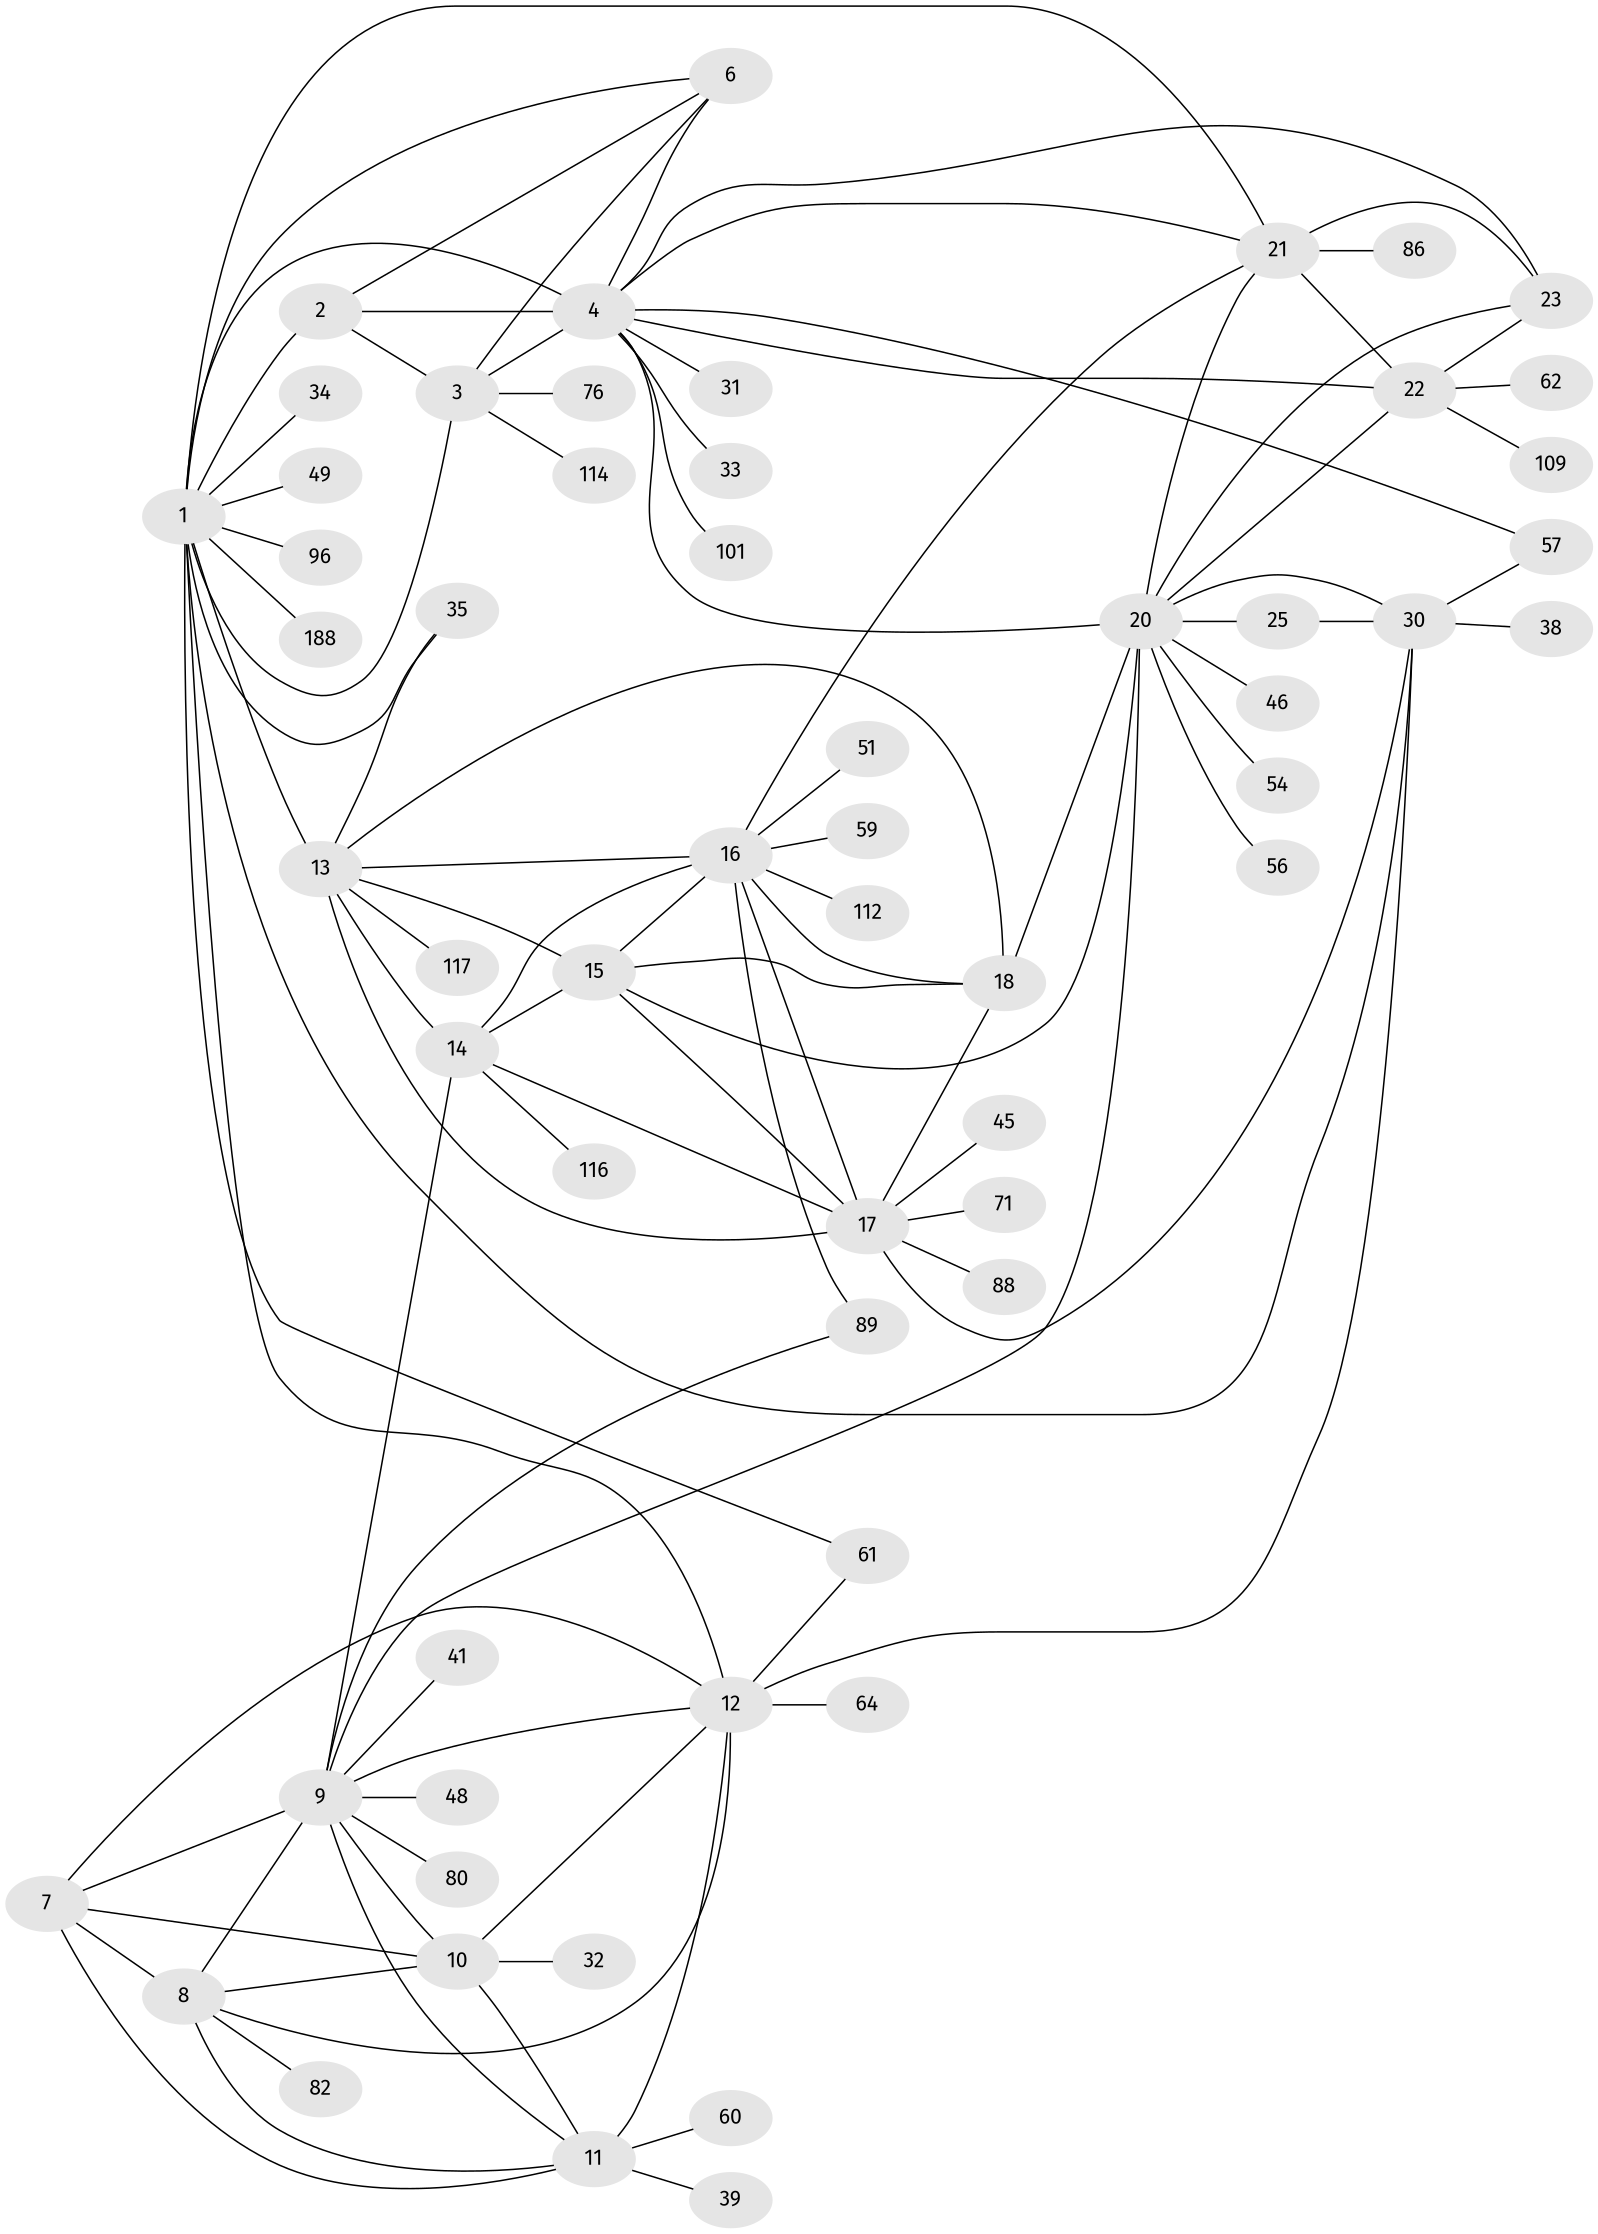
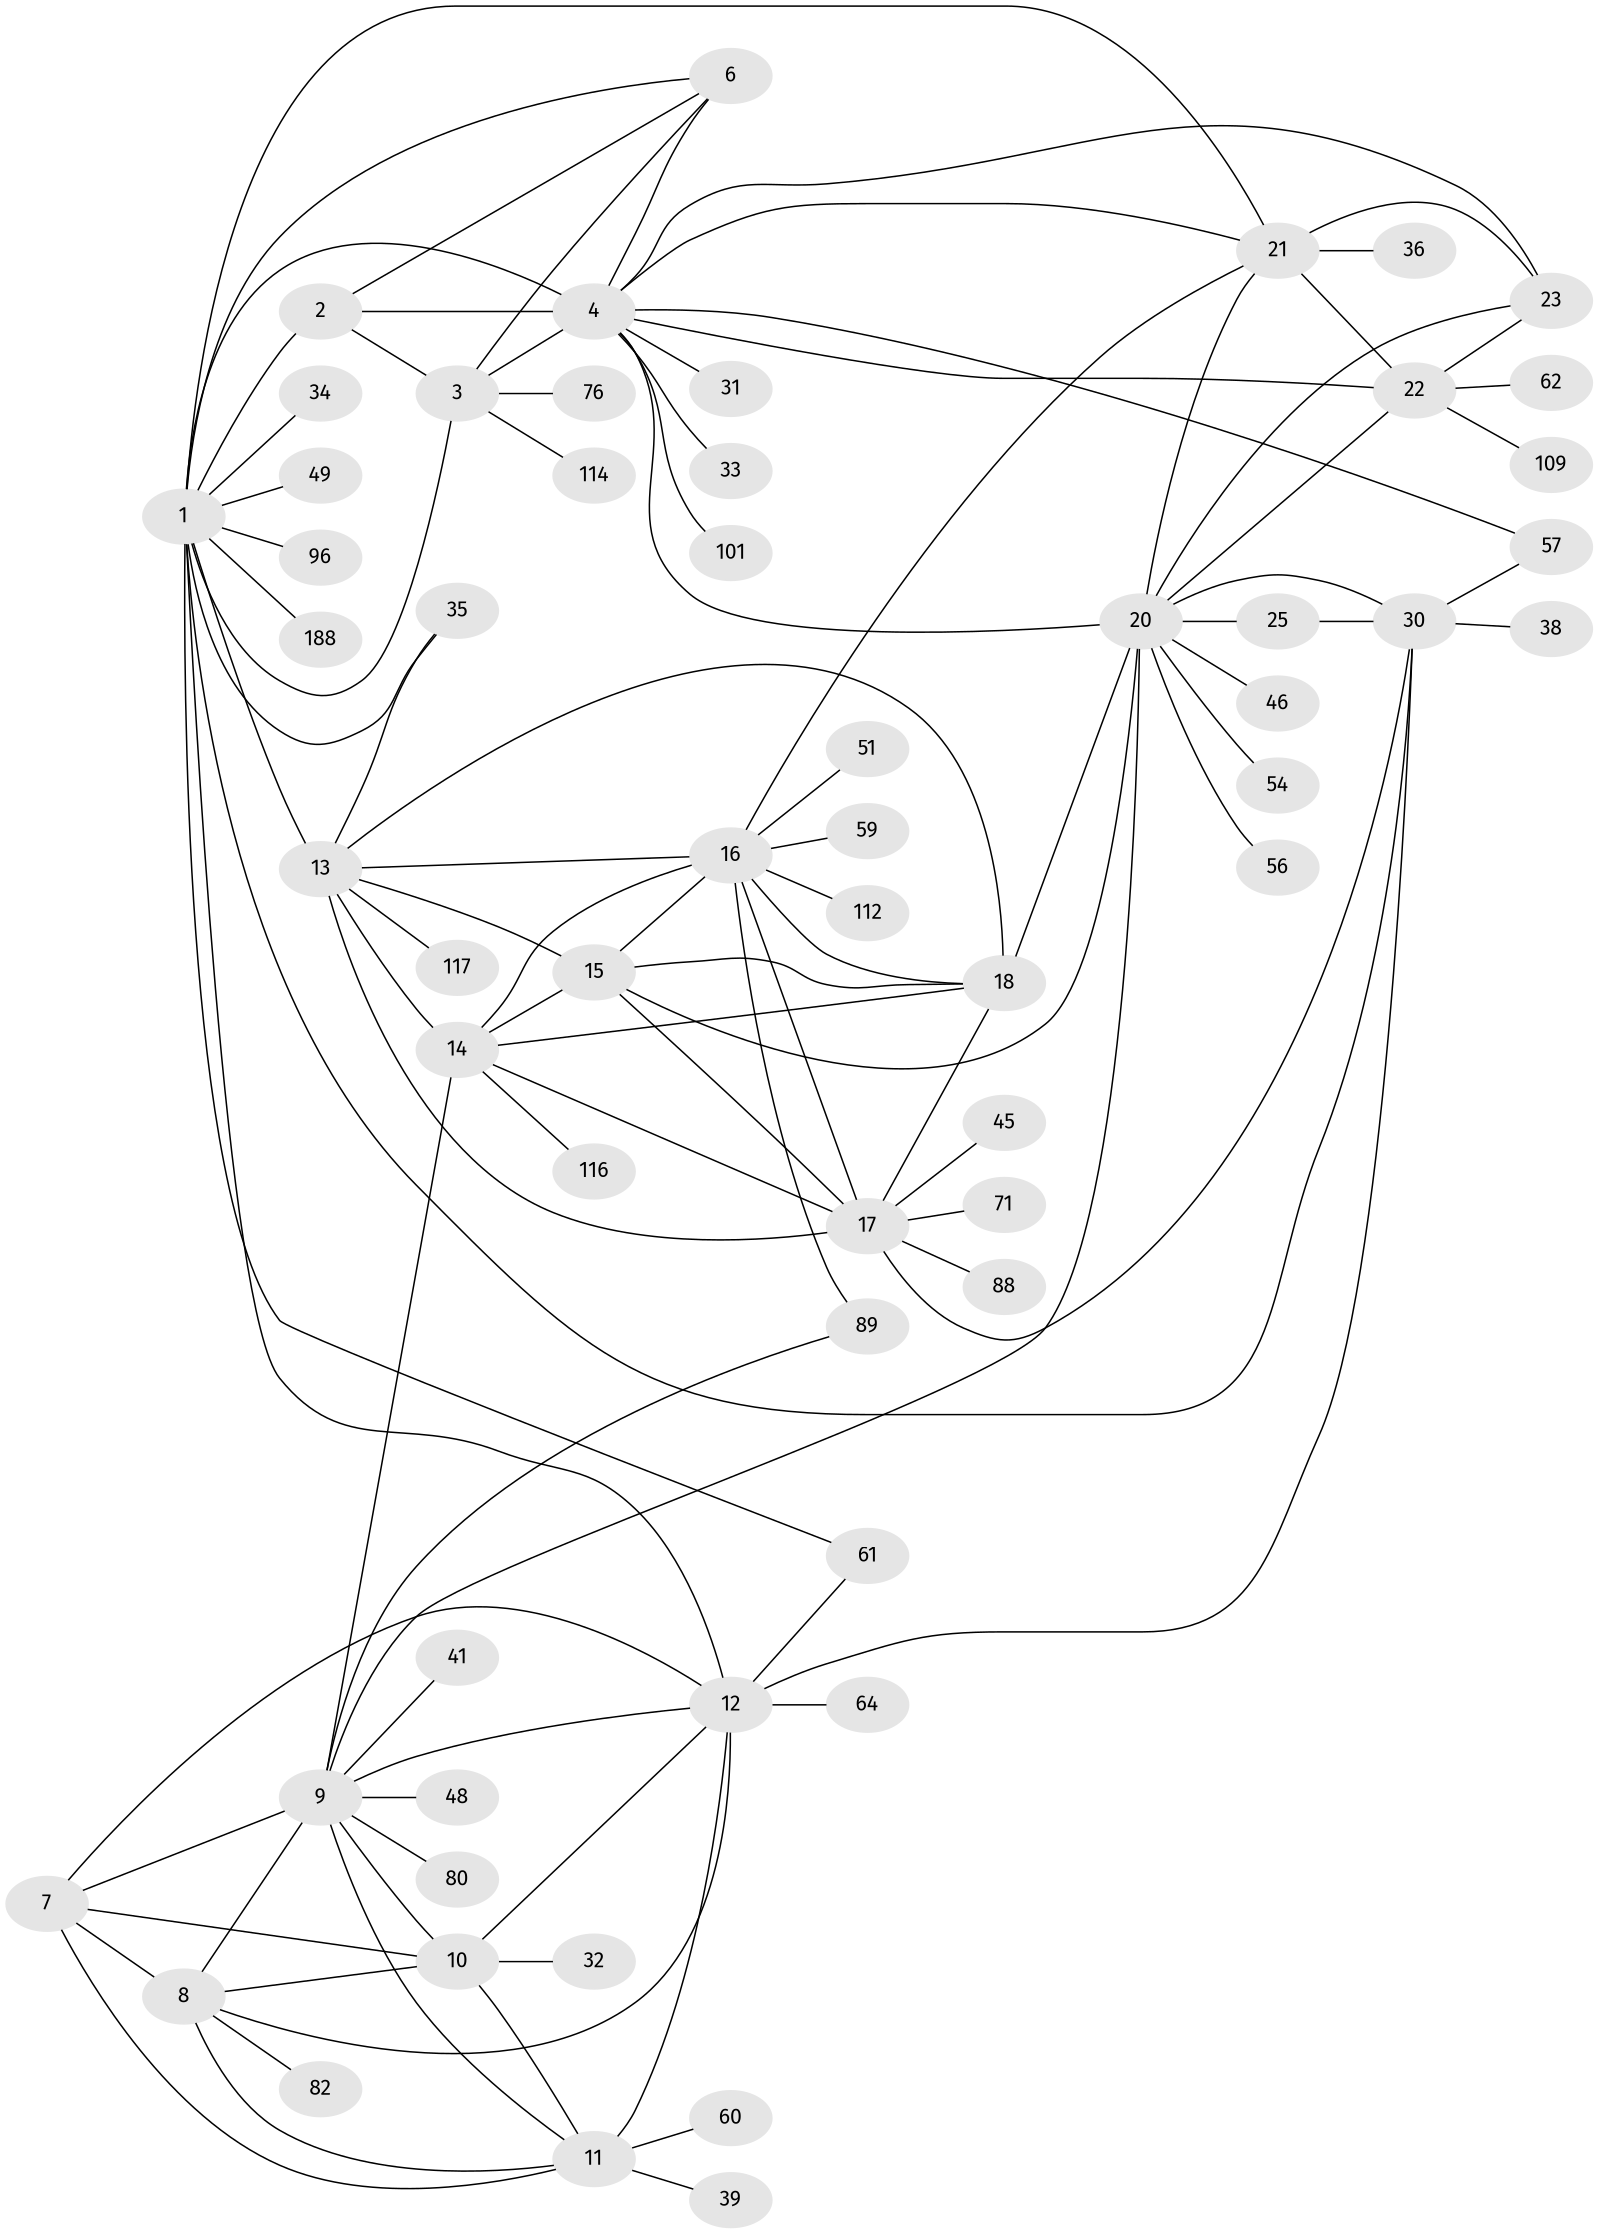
(1415, 251) -> (1415, 251)
none -> (731, 1017)
